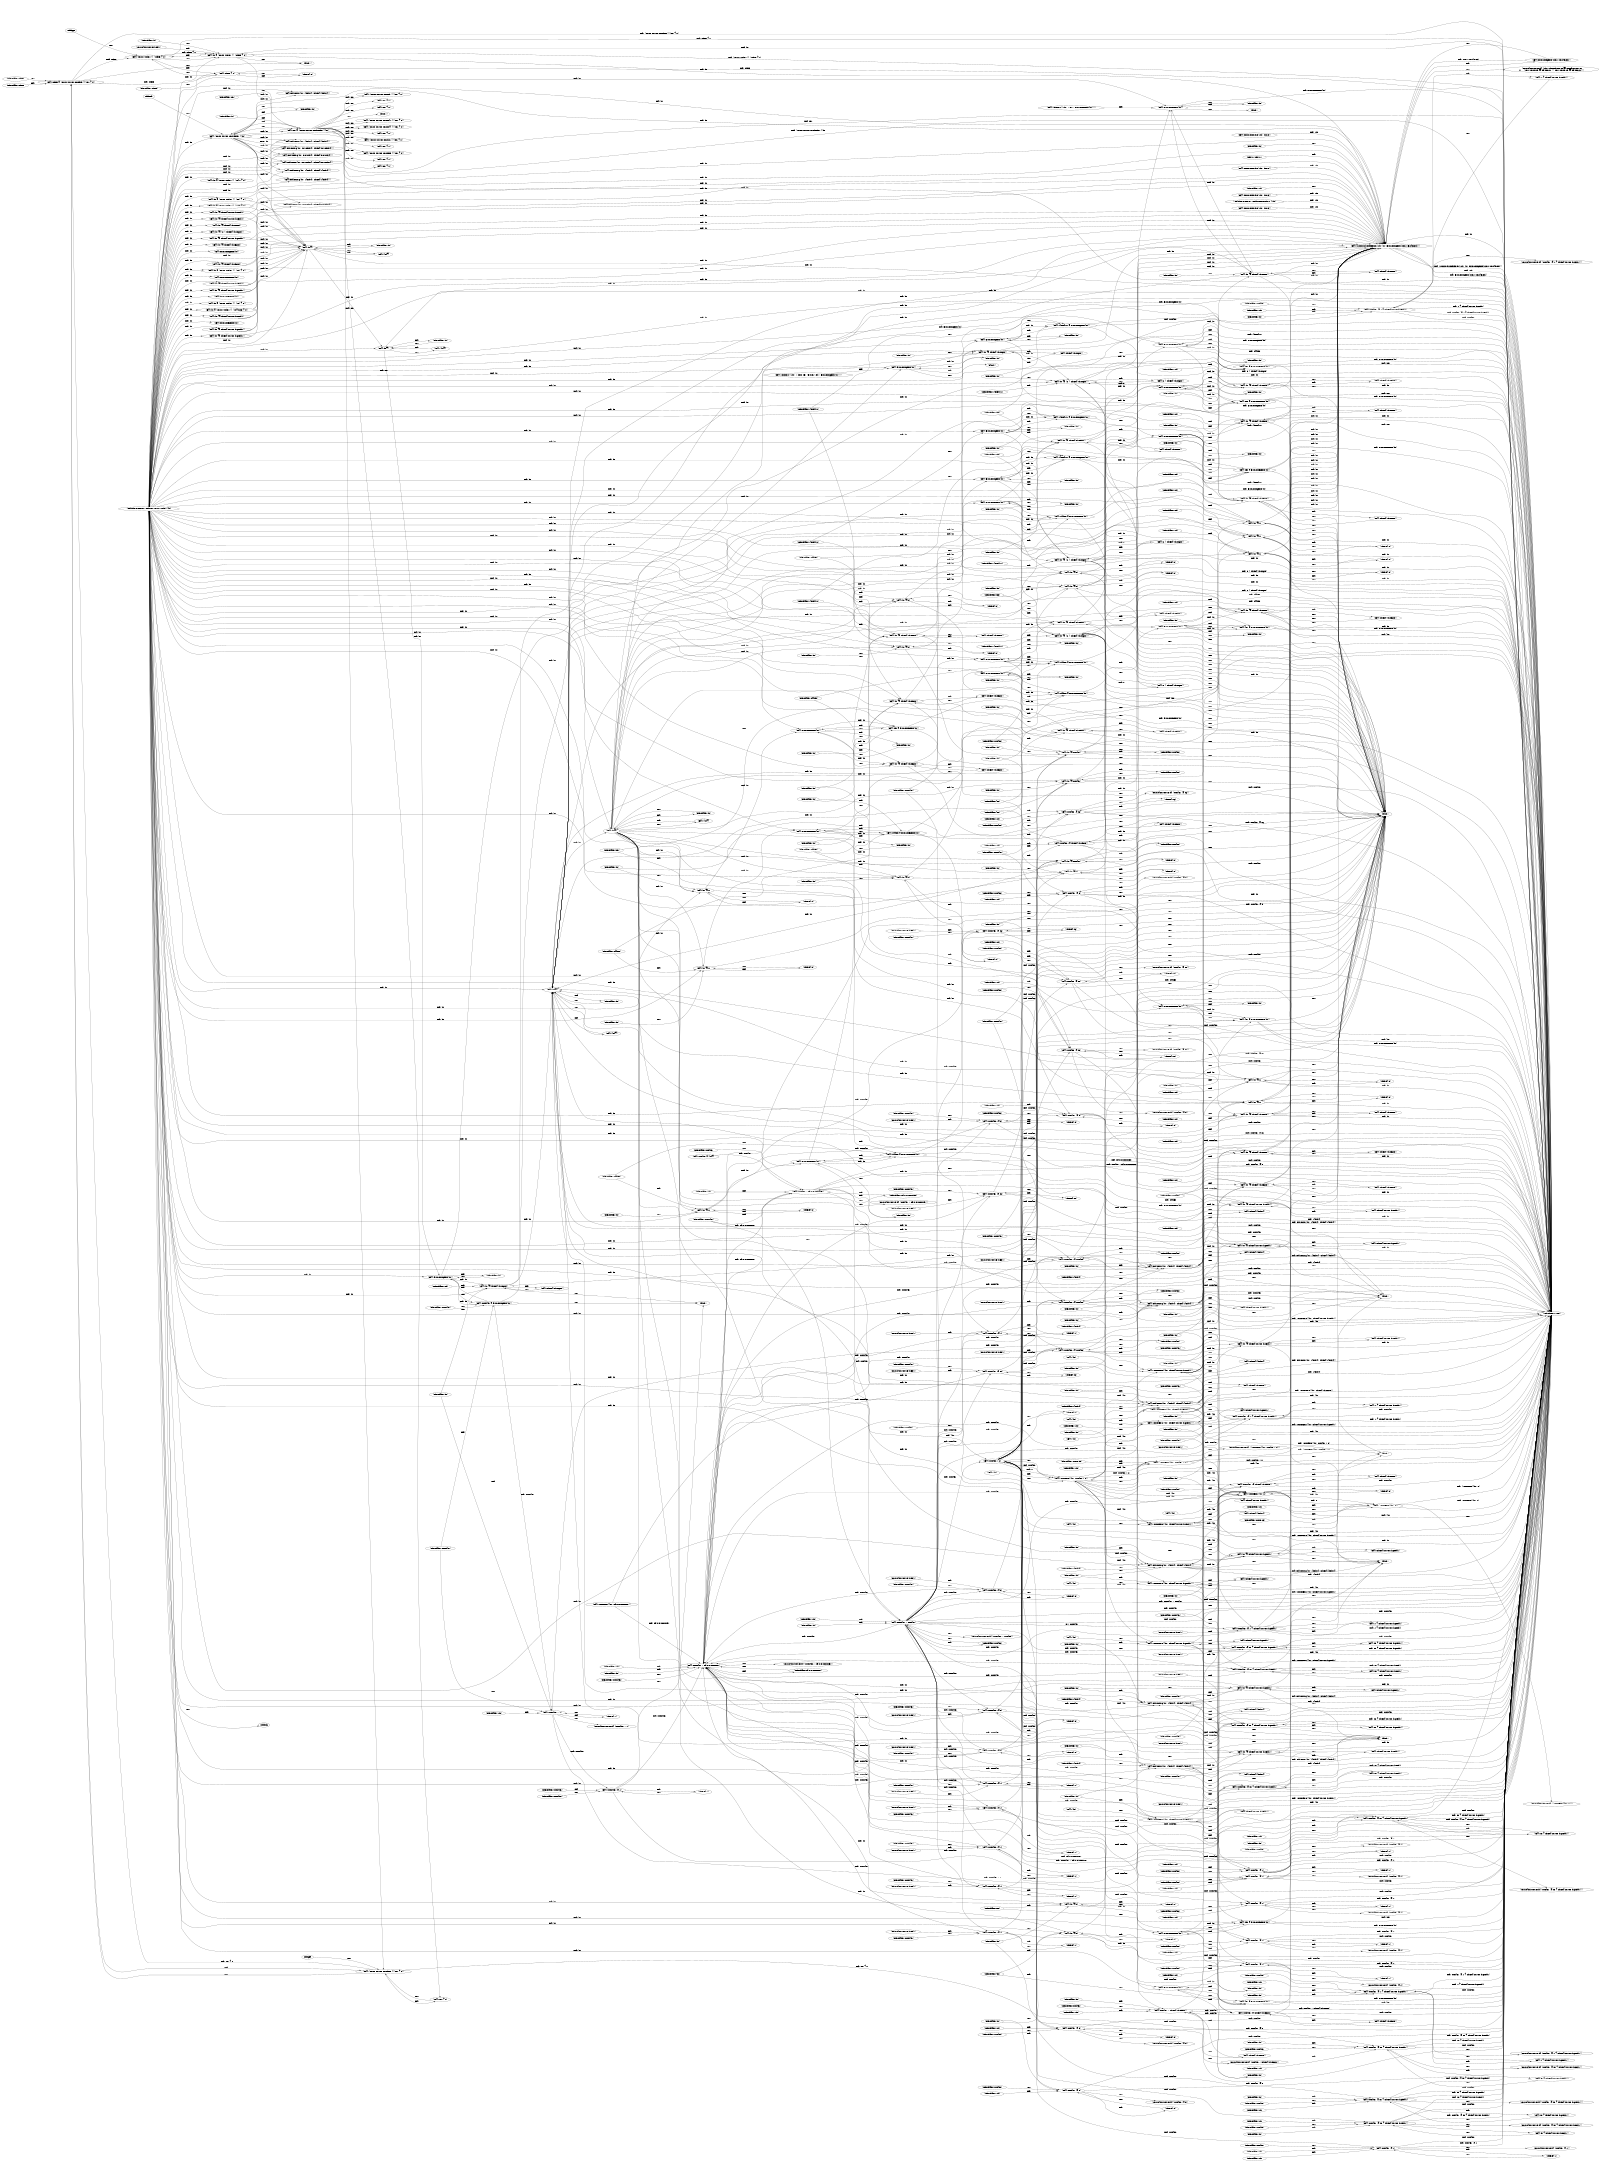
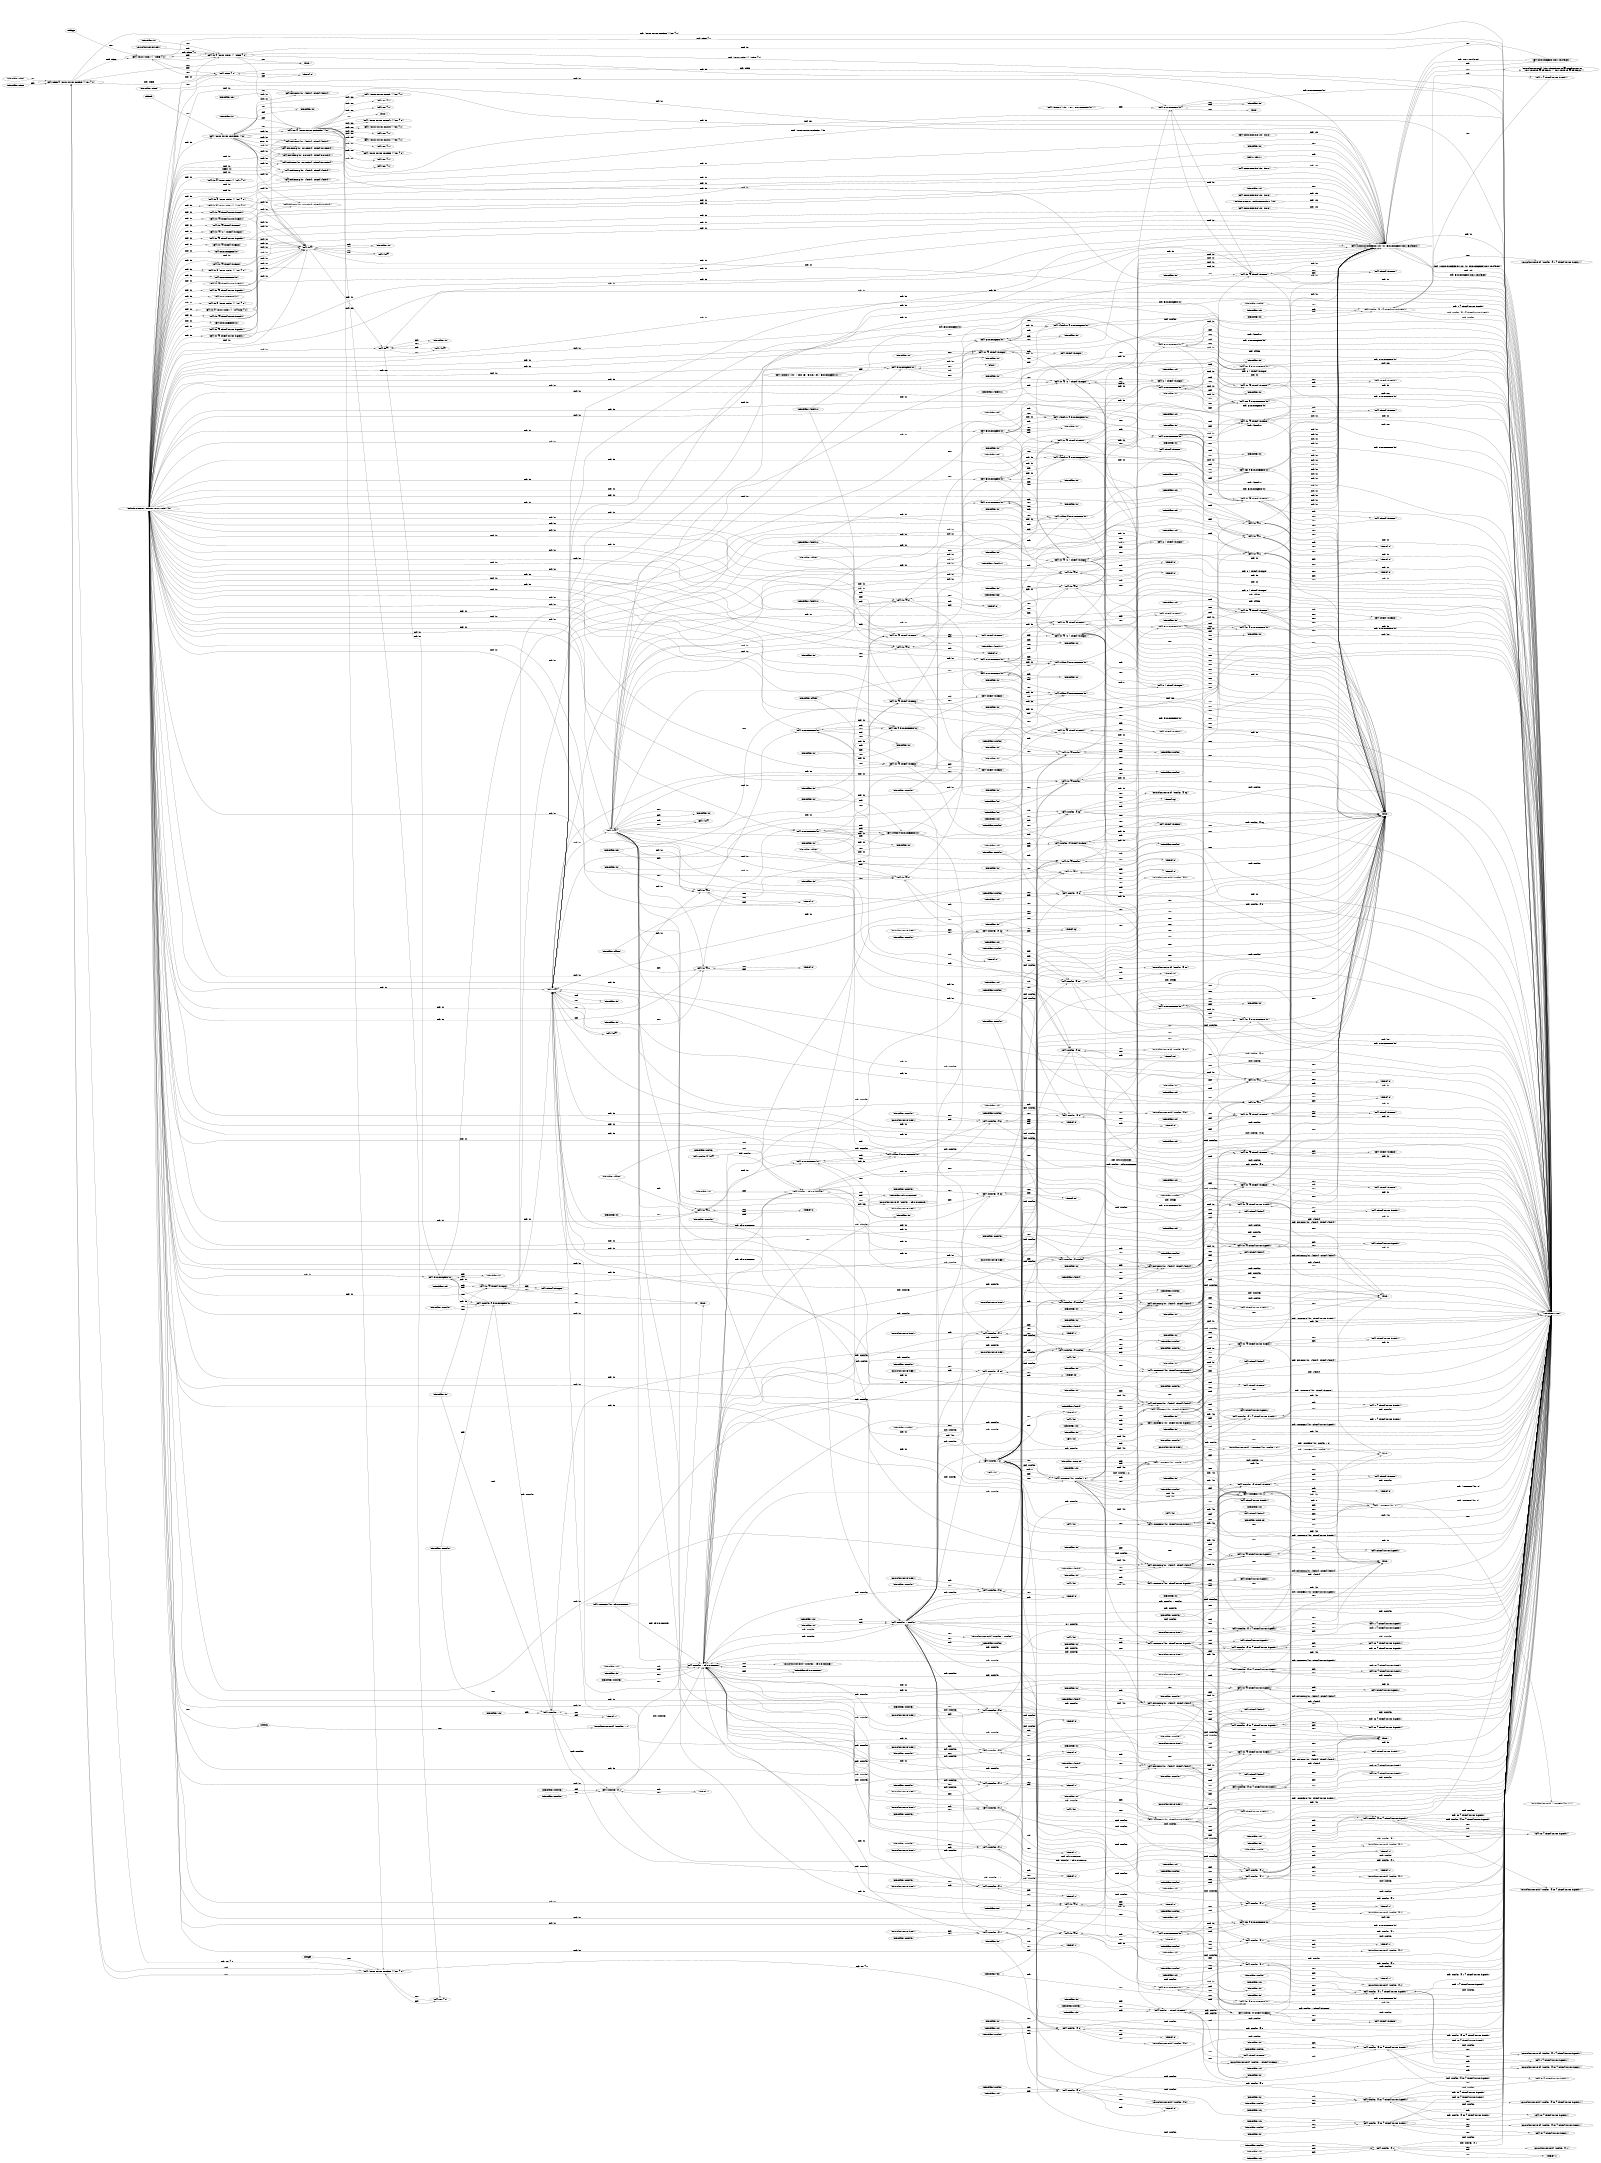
(266, 123) -> none
(384, 127) -> (384, 127)
(227, 169) -> (227, 169)
(862, 1204) -> (862, 1204)
none -> (795, 1634)
(577, 1721) -> (430, 1729)
